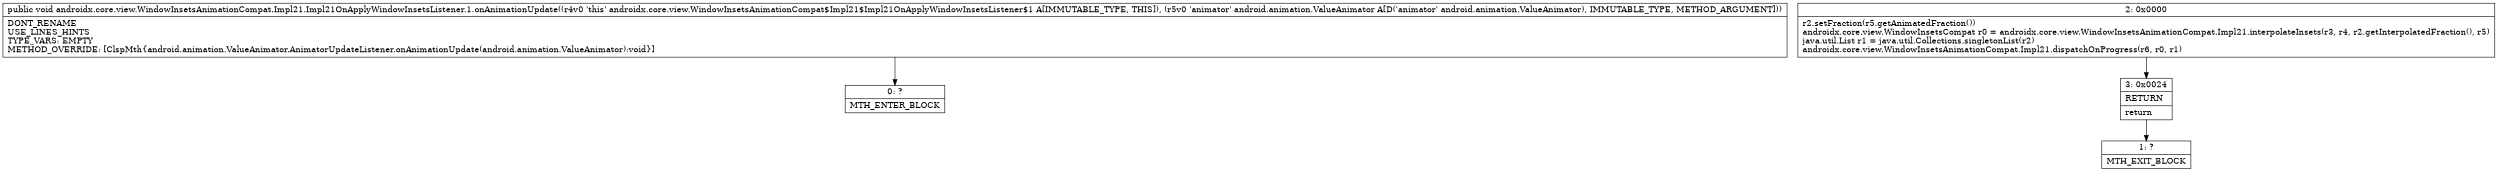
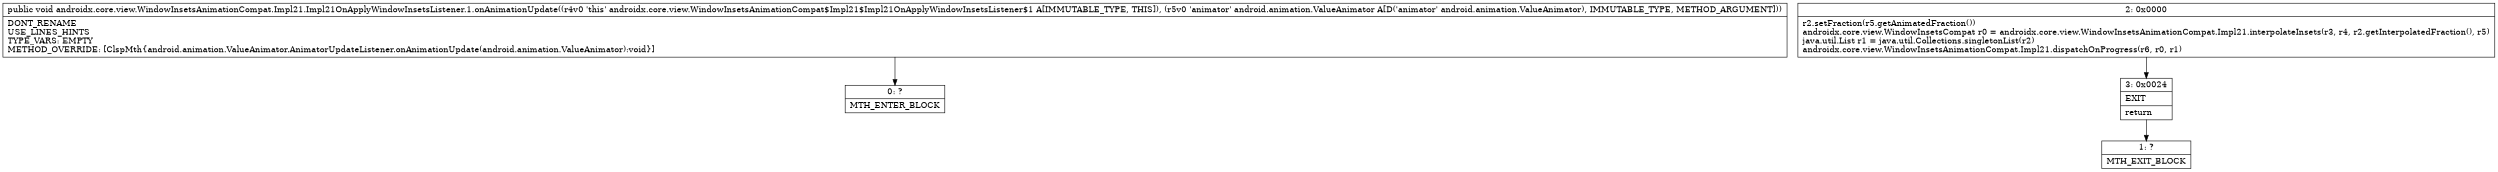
(2144, 98) -> (2135, 98)
